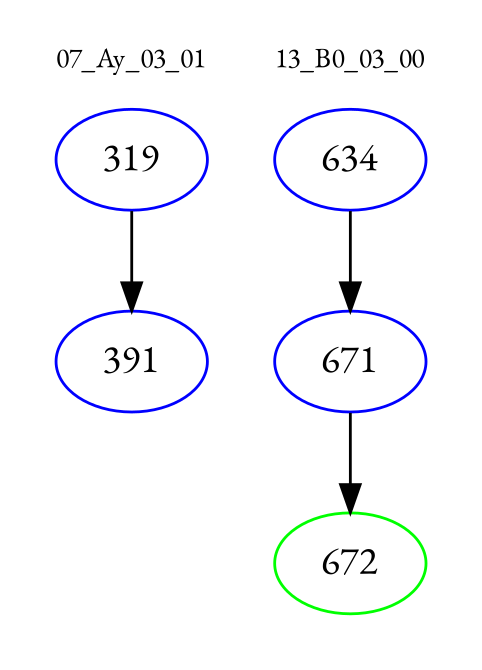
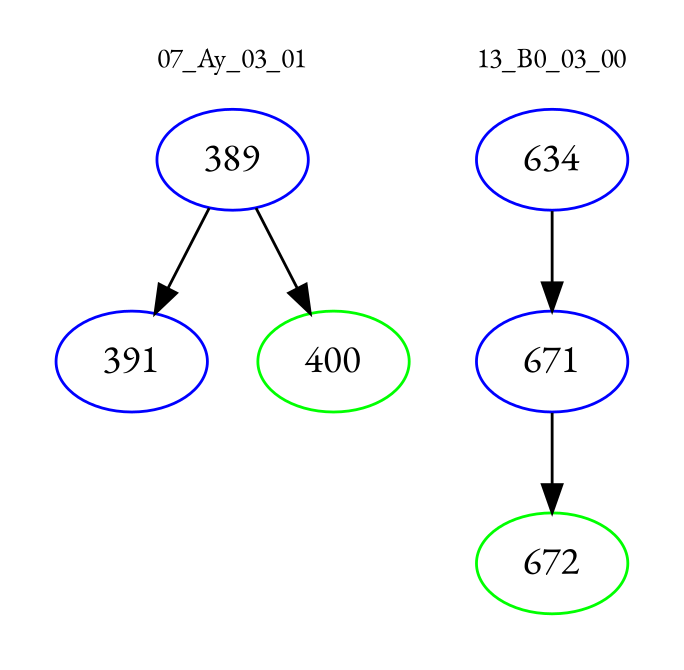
(132, 160) -> (233, 160)
none -> (334, 362)
